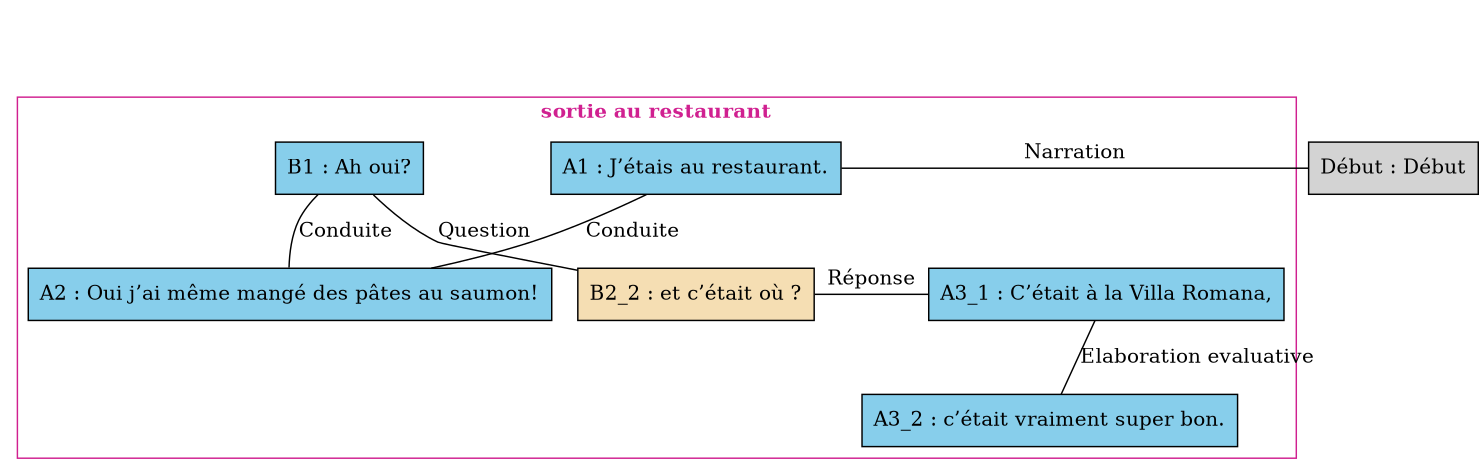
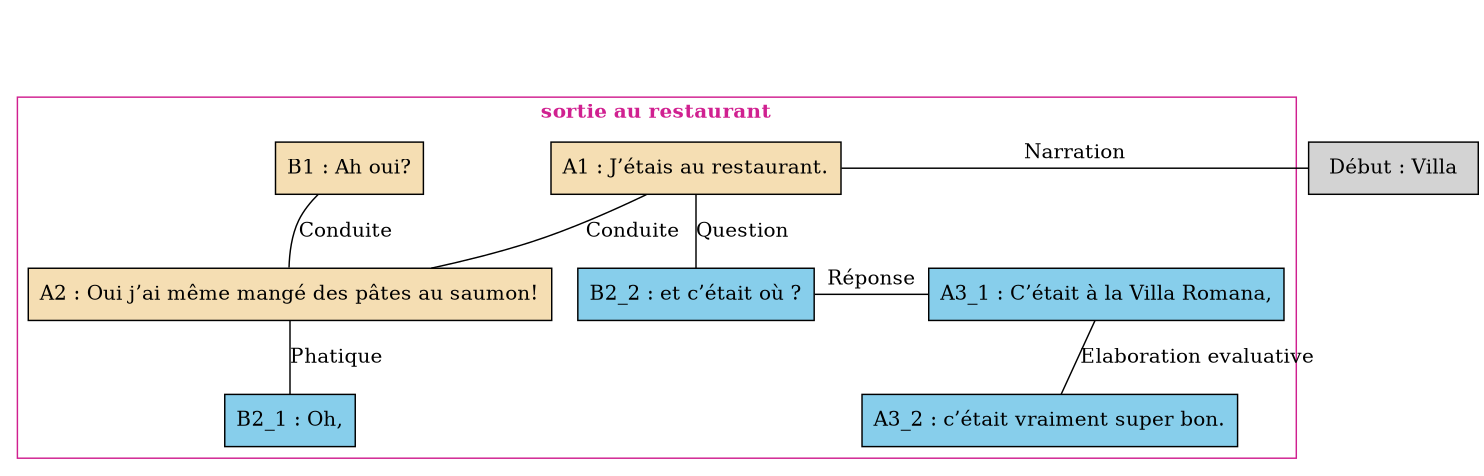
(349, 168) -> (349, 168)
(696, 168) -> (696, 168)
(1393, 168) -> (1393, 168)
(468, 249) -> (696, 231)
(290, 294) -> (290, 294)
(696, 294) -> (696, 294)
none -> (290, 421)
